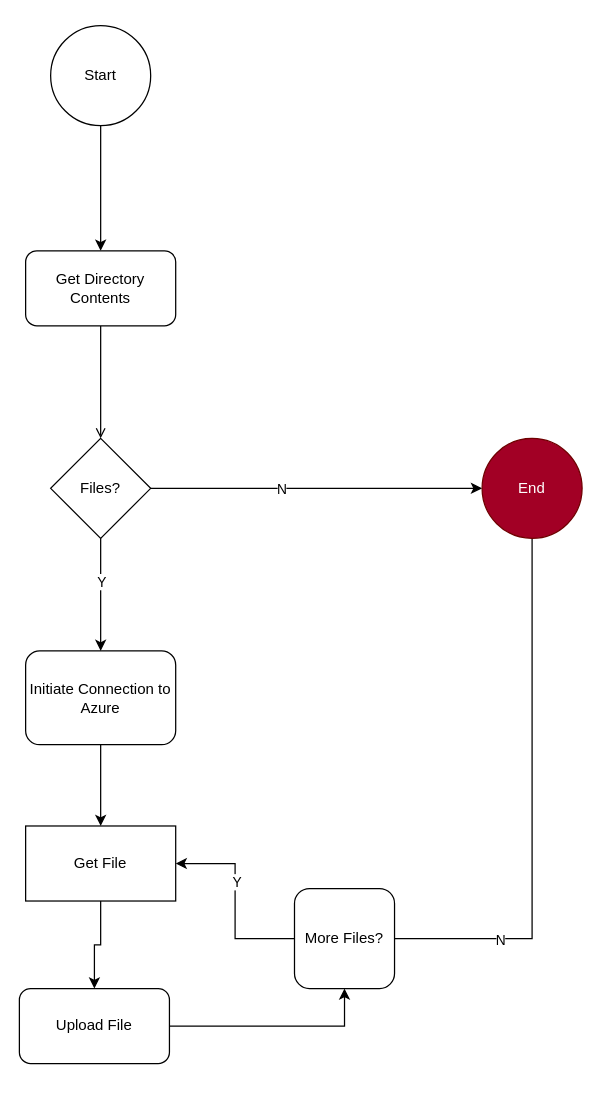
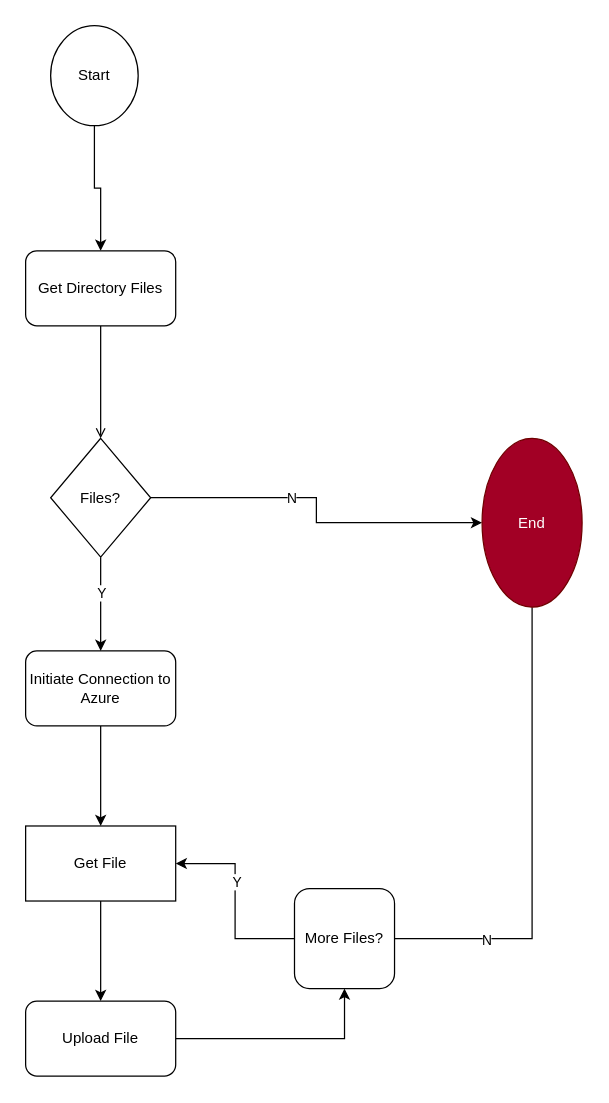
(101, 76) -> (94, 76)
(101, 288) -> (101, 288)
(101, 488) -> (101, 498)
(532, 488) -> (532, 523)
(101, 698) -> (101, 688)
(94, 1026) -> (101, 1038)
